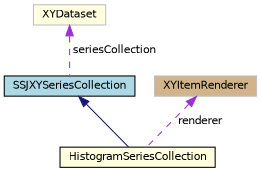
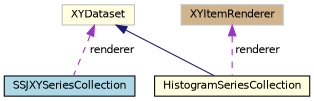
(113, 50) -> (110, 50)
(107, 126) -> (170, 53)
